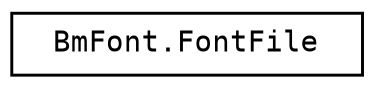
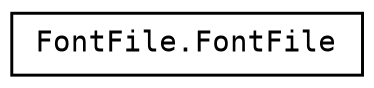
(187, 44) -> (187, 44)
